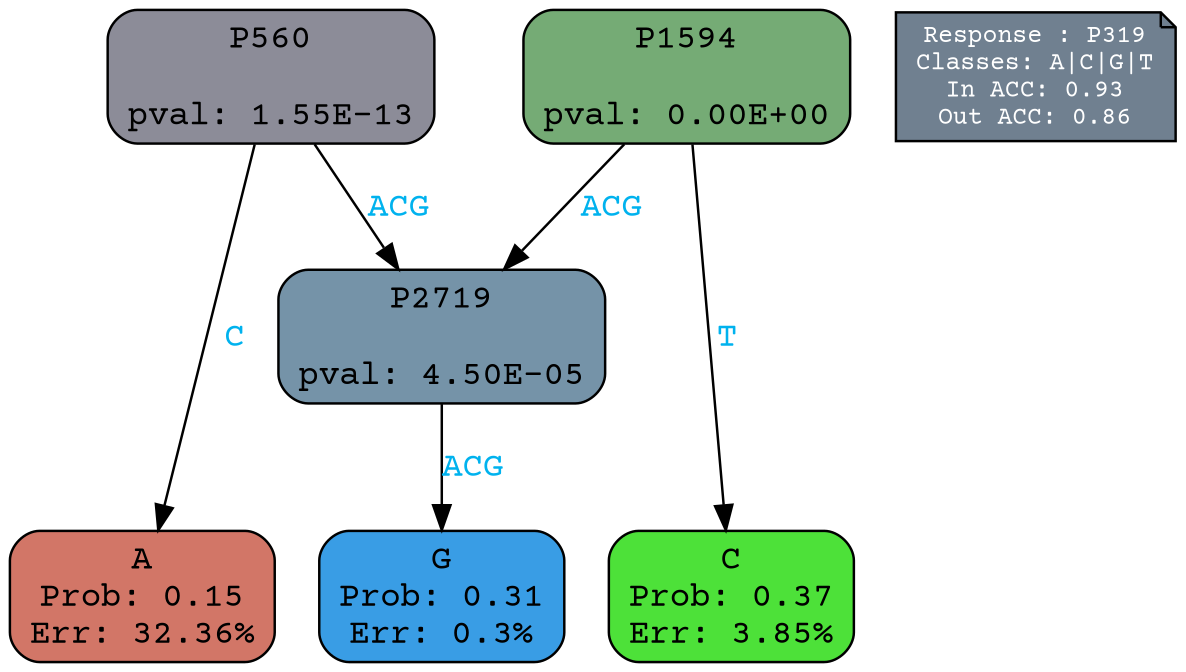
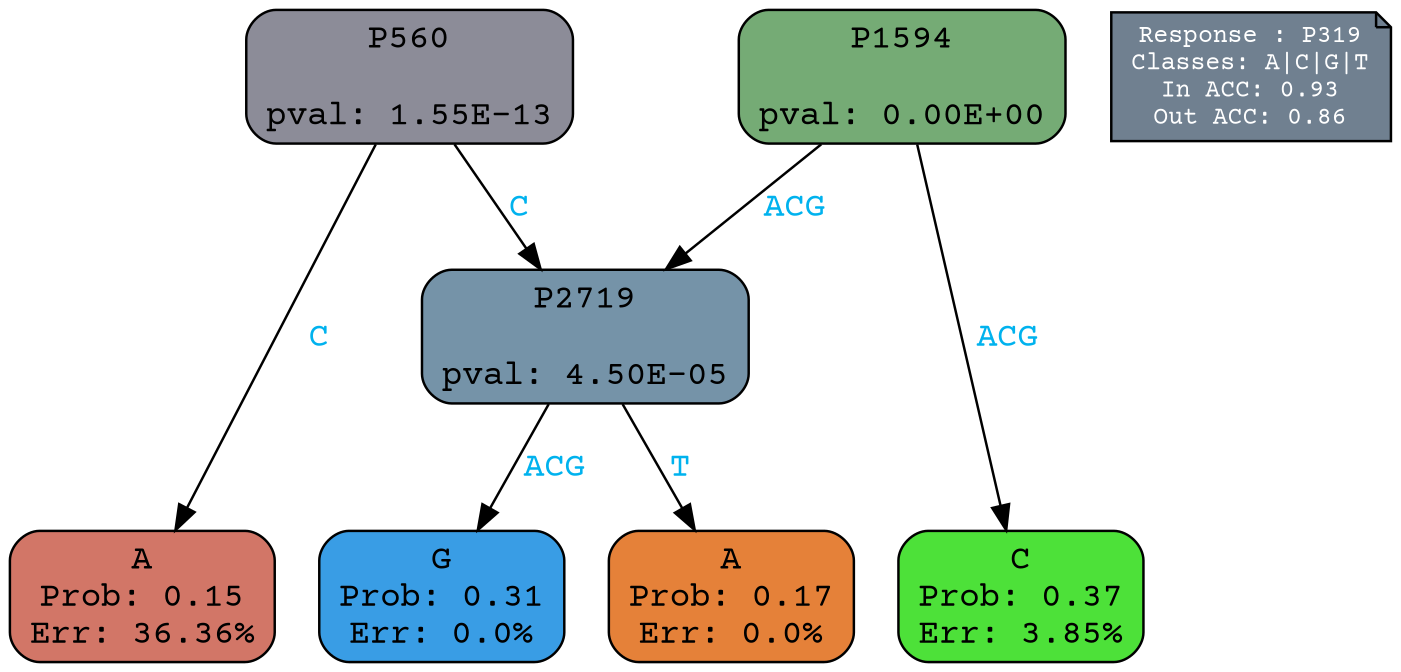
(398, 207) -> (520, 207)
(728, 337) -> (1007, 337)
(142, 596) -> (142, 596)
(442, 596) -> (442, 596)
none -> (731, 596)
